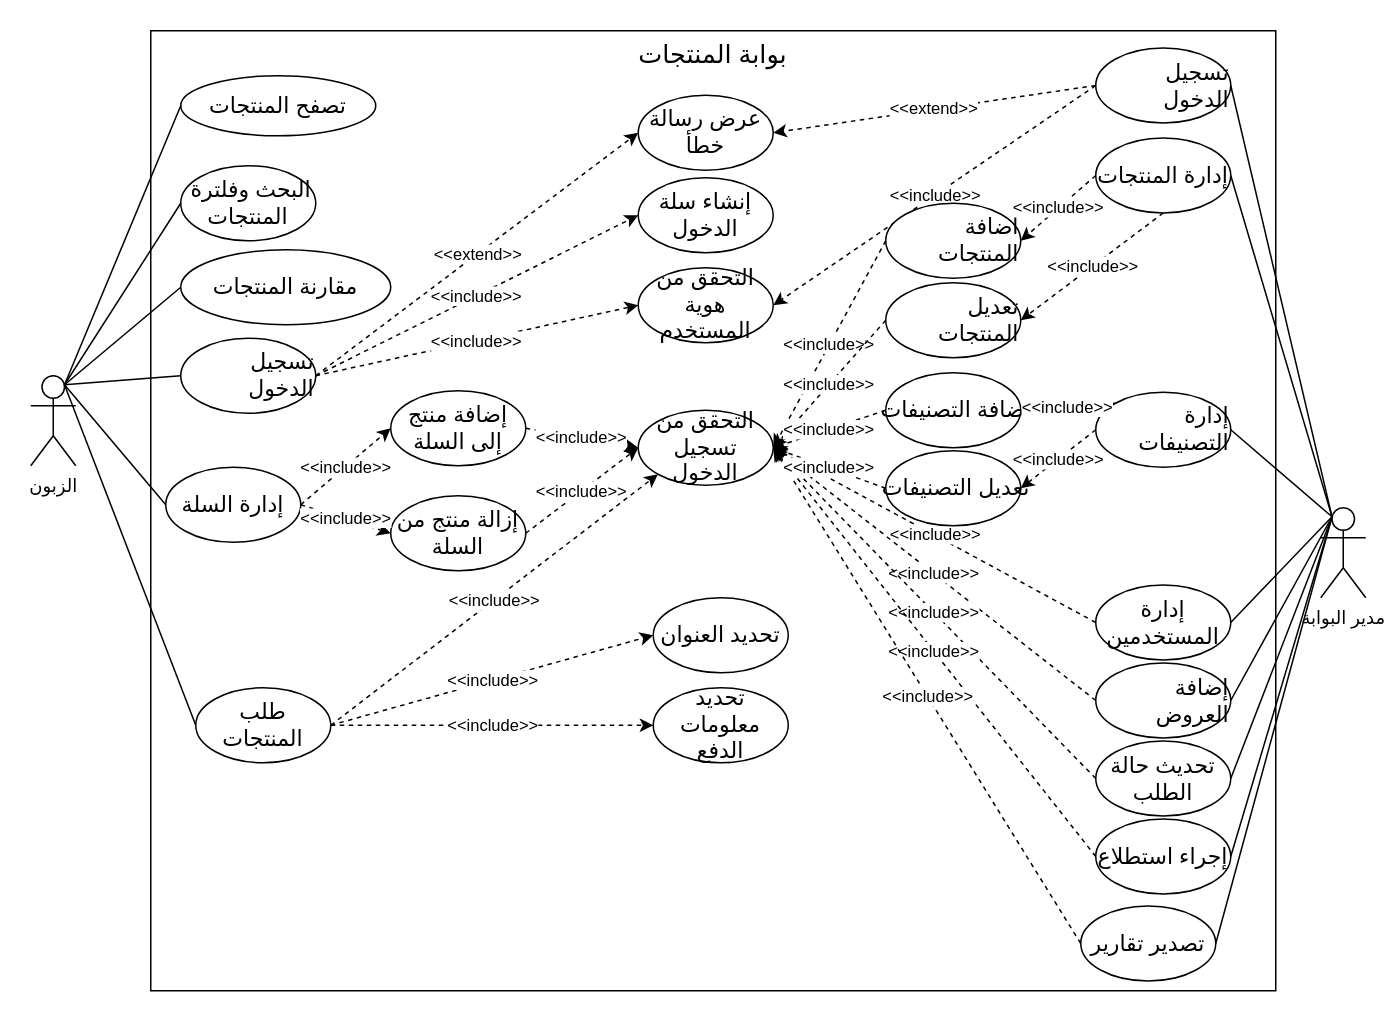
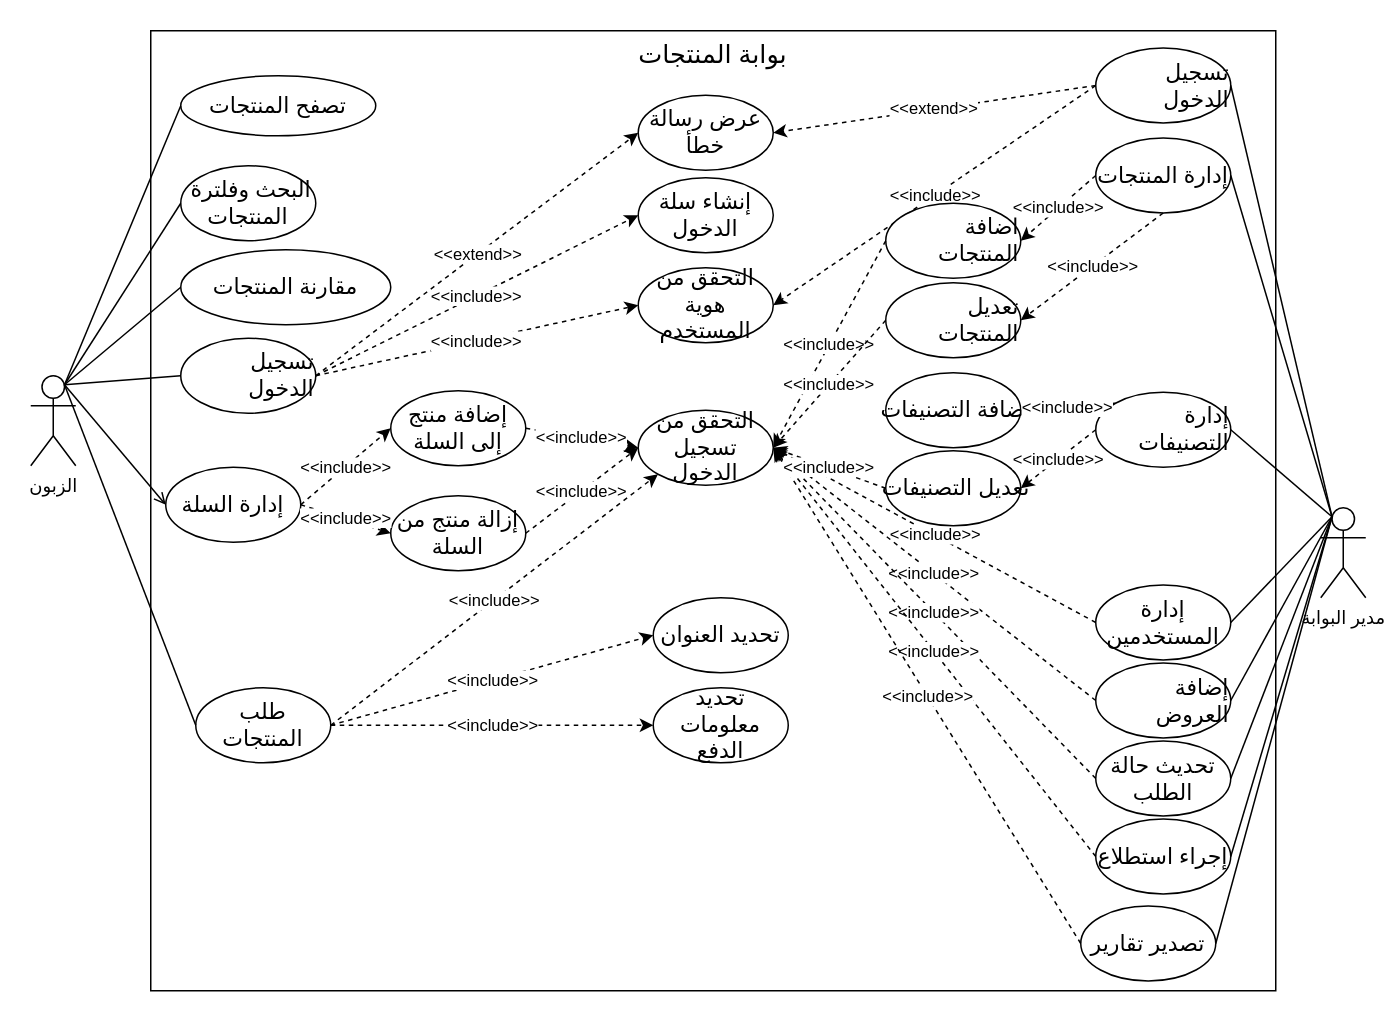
(827, 430) -> none
(162, 500) -> (162, 500)
